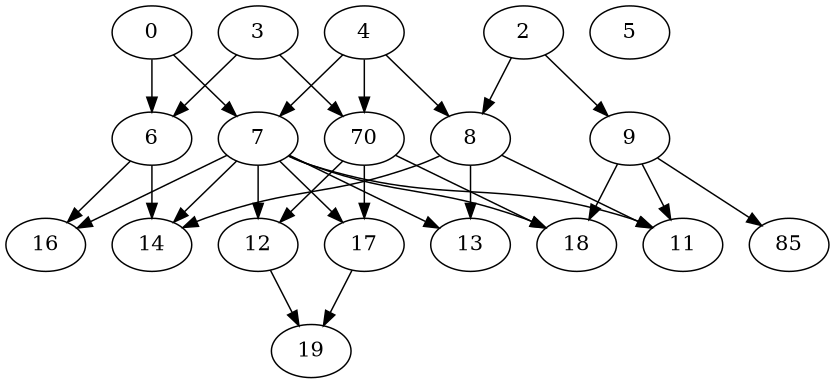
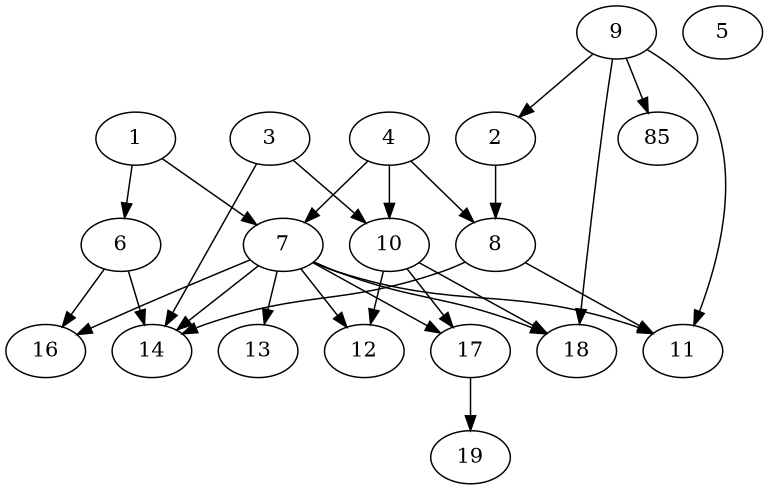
(152, 32) -> (136, 139)
(212, 79) -> (215, 238)
(571, 80) -> (562, 81)
(364, 139) -> (389, 245)
(471, 182) -> none
(281, 291) -> none
